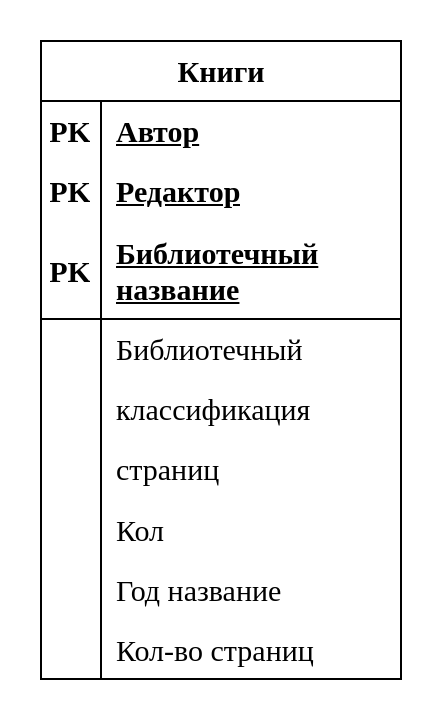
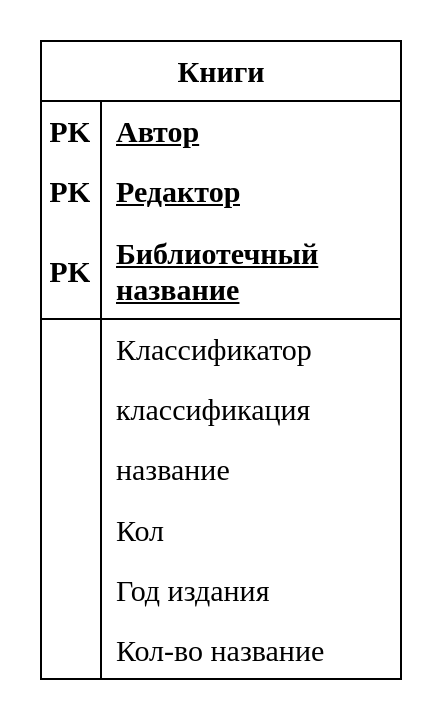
(218, 349) -> (226, 349)
(176, 469) -> (184, 469)
(213, 591) -> (205, 591)
(230, 651) -> (238, 651)
